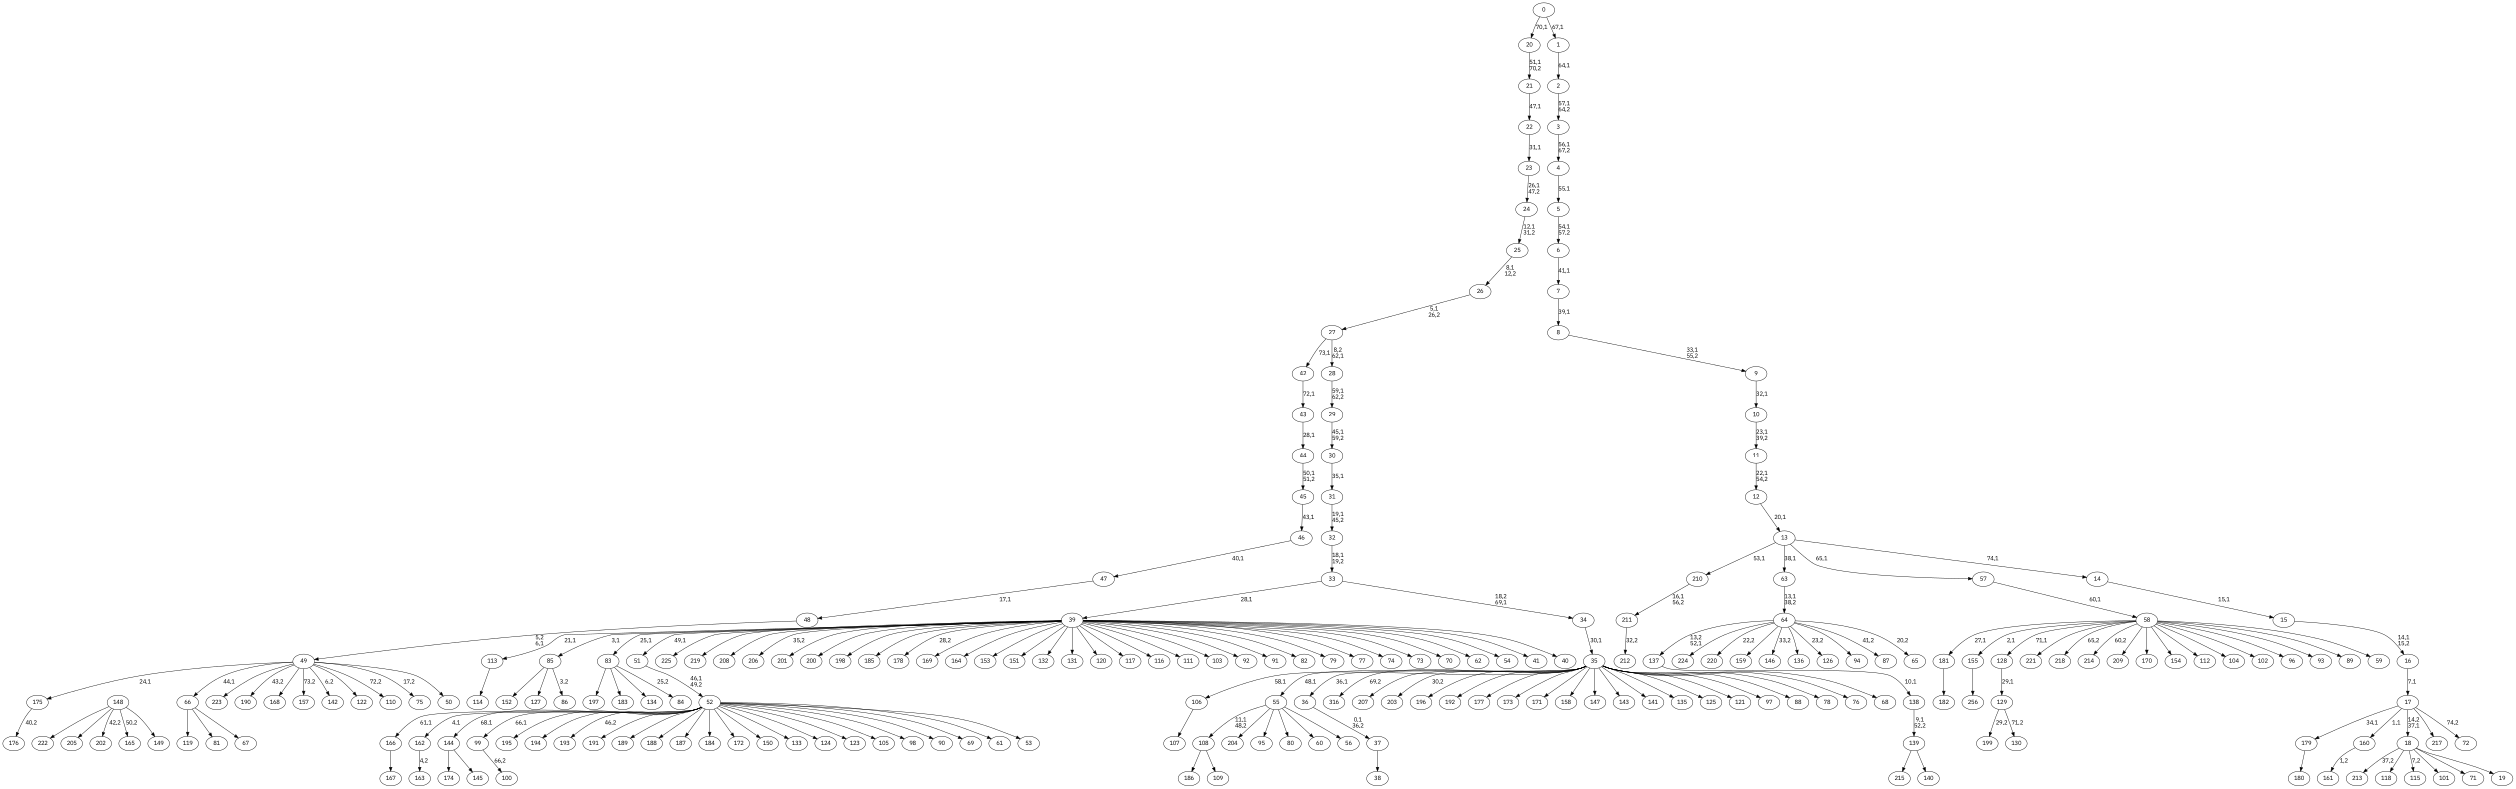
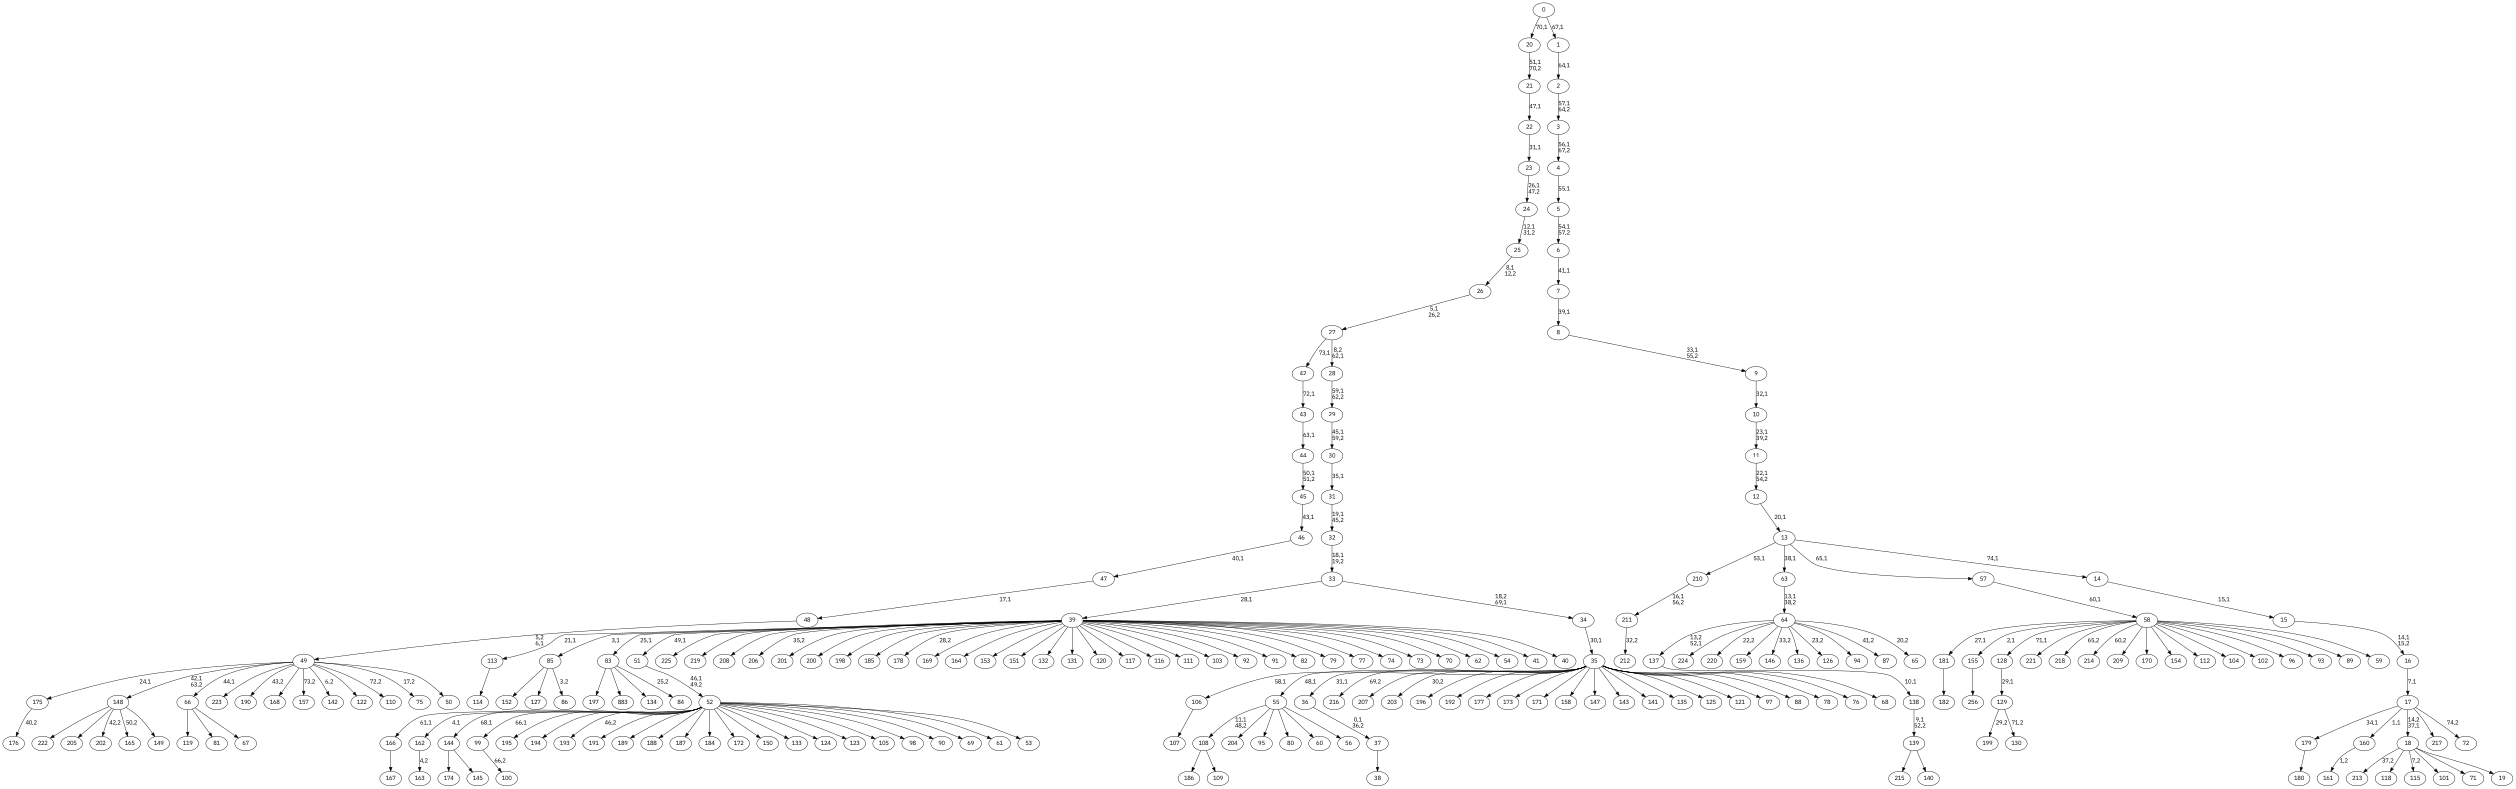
(1309, 435) -> (1309, 435)
none -> (210, 672)
(1342, 682) -> (1342, 682)
(623, 702) -> (623, 702)
(1334, 702) -> (1334, 702)
